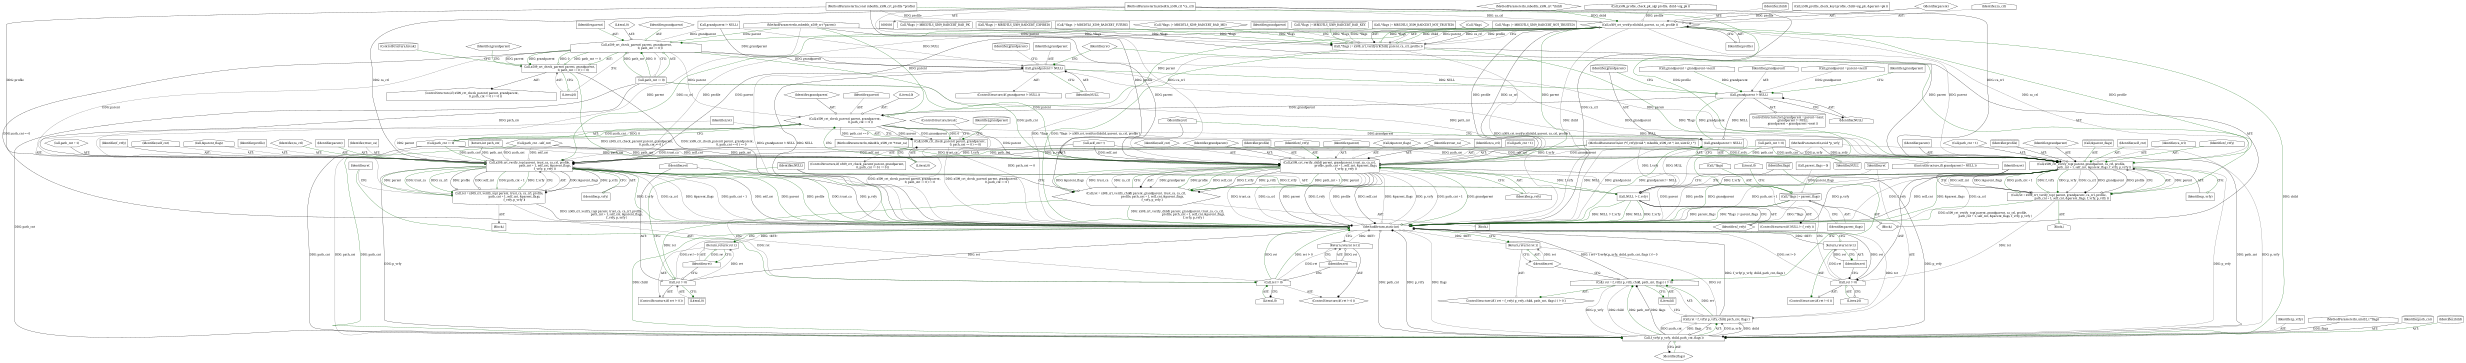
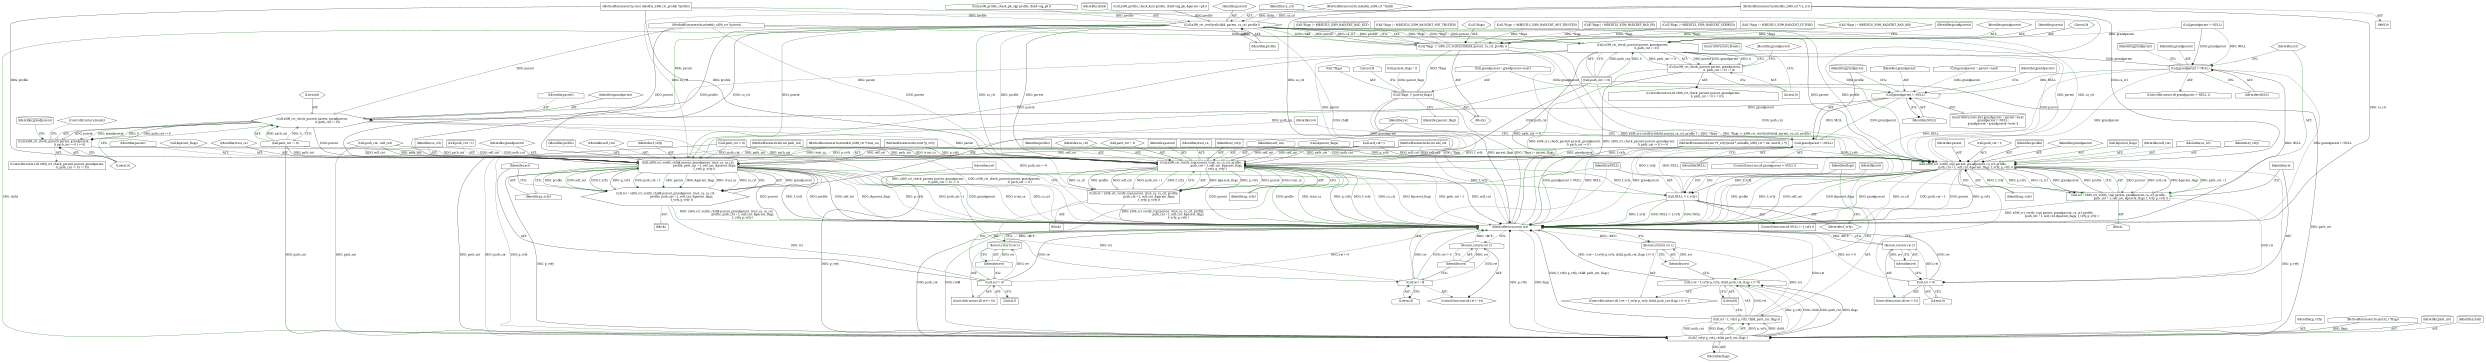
(486, 143) -> (777, 143)
none -> (1424, 143)
(1838, 209) -> (1466, 83)
